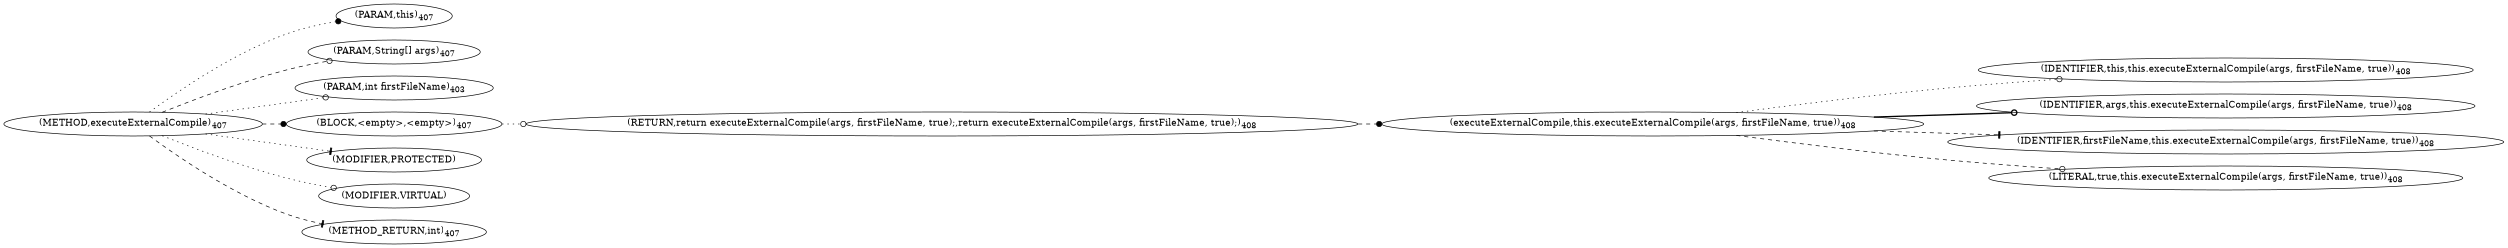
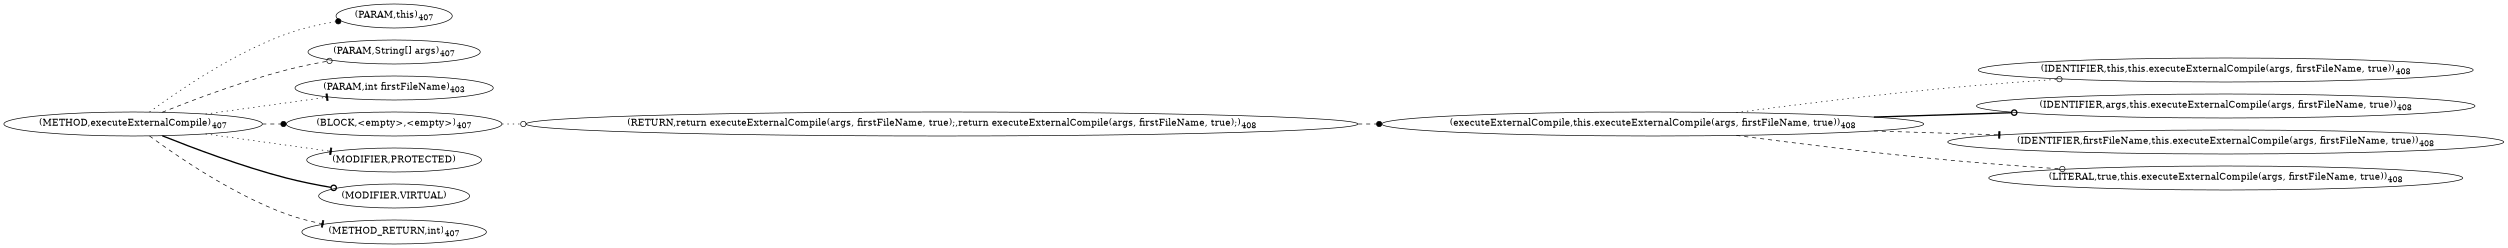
(264, 106) -> (265, 106)
(245, 166) -> (245, 166)
